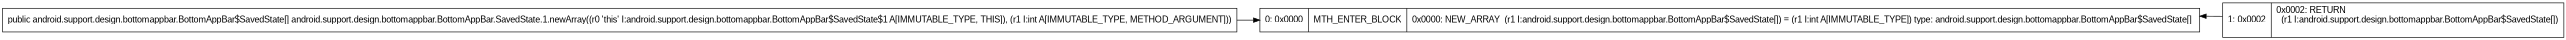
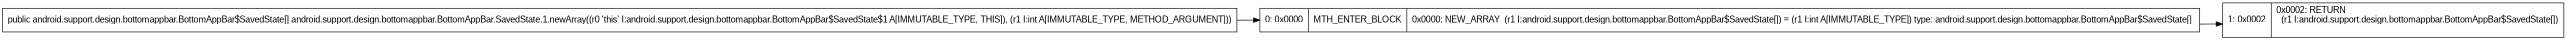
(2214, 16) -> (2208, 24)
